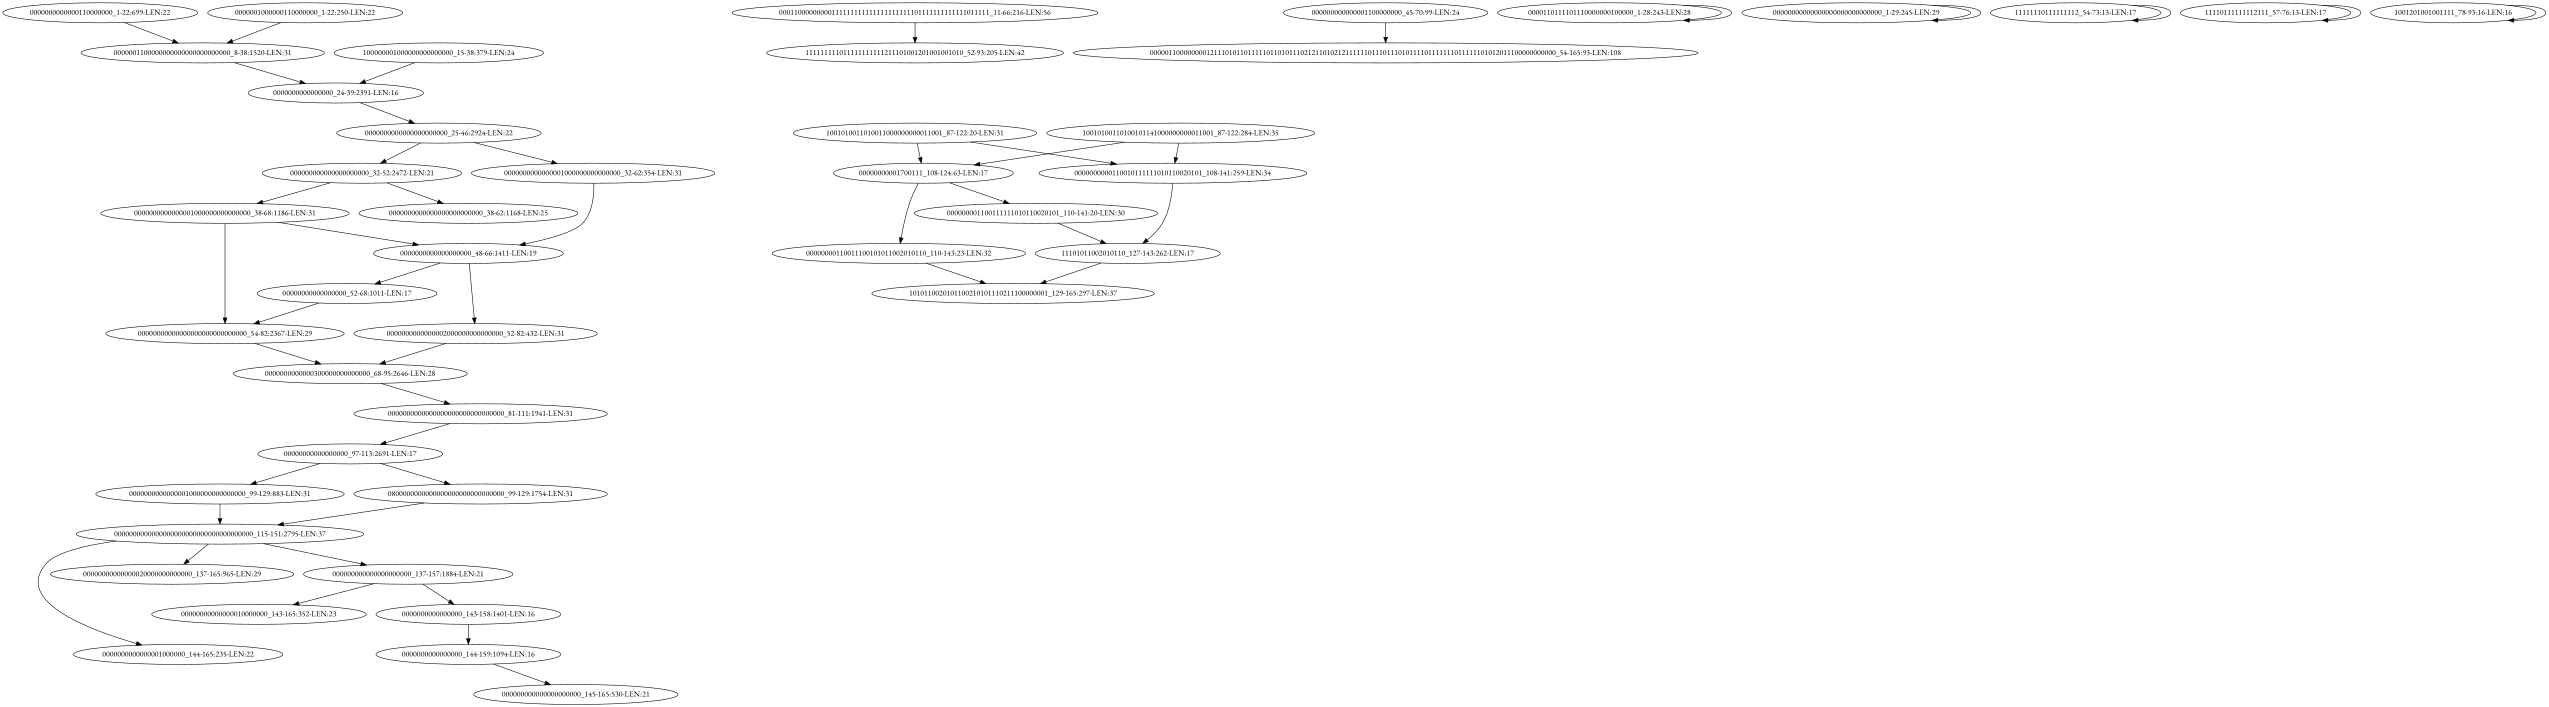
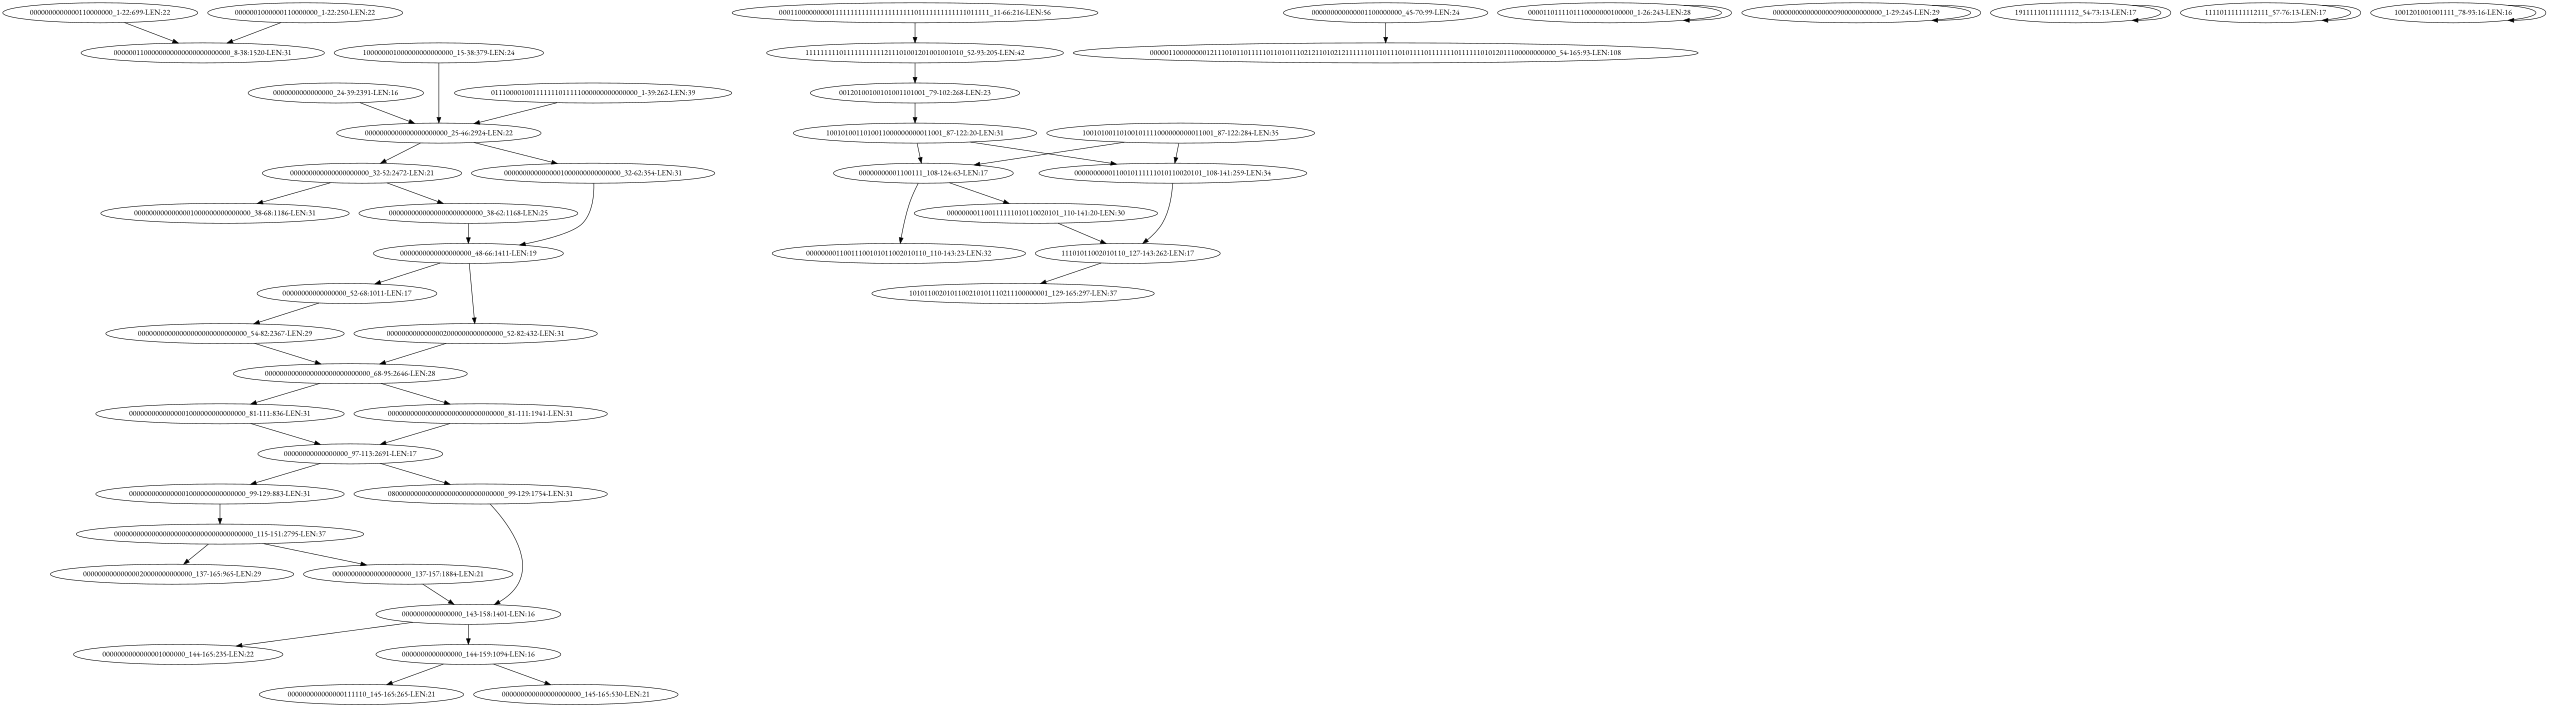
(1610, 13) -> (1610, 13)
(1856, 13) -> (1856, 13)
(2076, 13) -> (2076, 13)
(267, 72) -> none
(390, 72) -> (439, 90)
none -> (593, 93)
none -> (915, 93)
(1181, 133) -> (1181, 133)
(923, 173) -> (923, 173)
(346, 233) -> (468, 231)
(225, 271) -> none
(953, 272) -> none
(350, 374) -> (350, 374)
none -> (220, 414)
(354, 514) -> (521, 553)
(42, 594) -> (327, 634)
(259, 614) -> none
none -> (361, 695)
